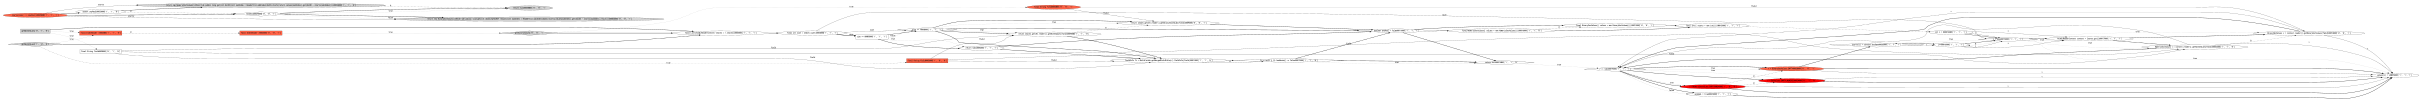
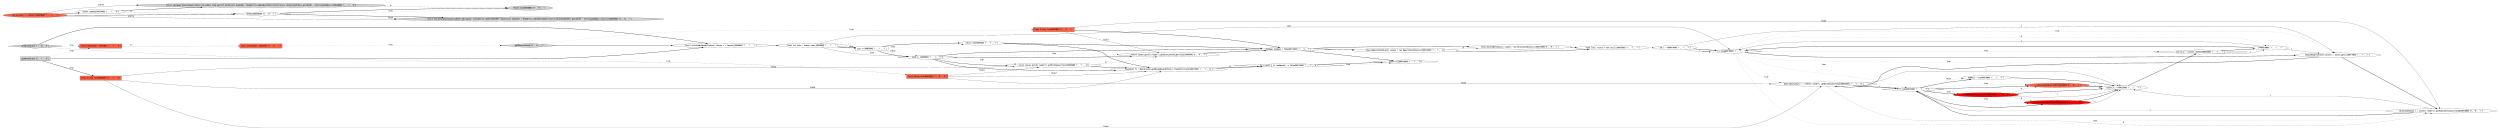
(1054, 7) -> (1054, 30)
(74, 38) -> (67, 68)
(1342, 46) -> (1177, 35)
(101, 51) -> (101, 78)
(1834, 57) -> (2161, 70)
(1558, 66) -> (1820, 73)
